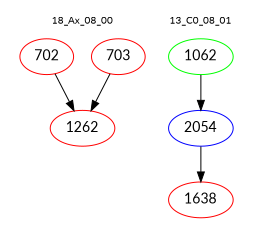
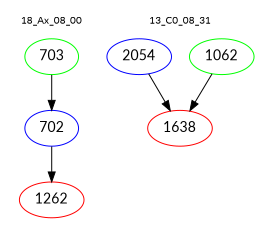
(201, 21) -> (180, 21)
(47, 57) -> (52, 128)
(118, 57) -> (52, 57)
(103, 88) -> (52, 88)
(201, 88) -> (204, 88)
